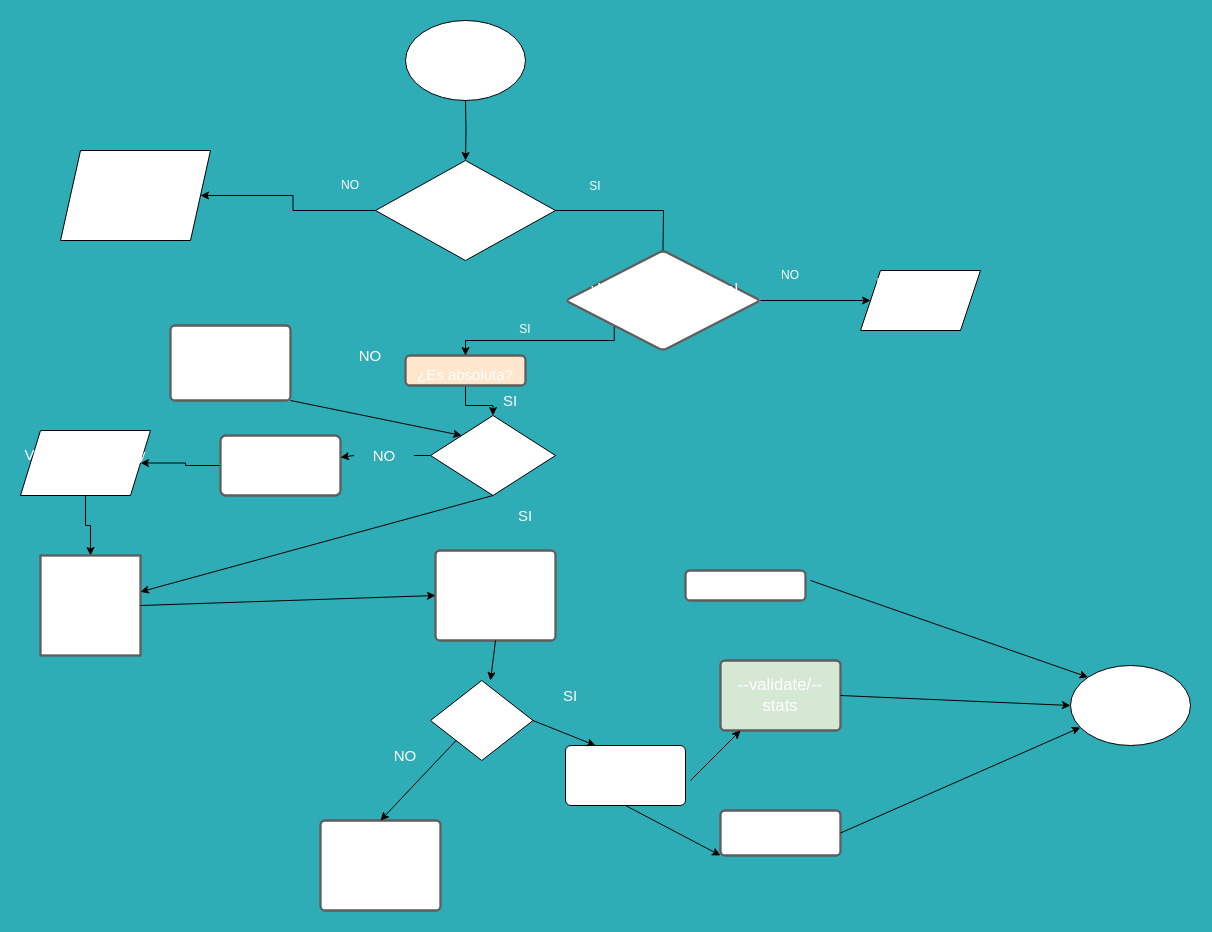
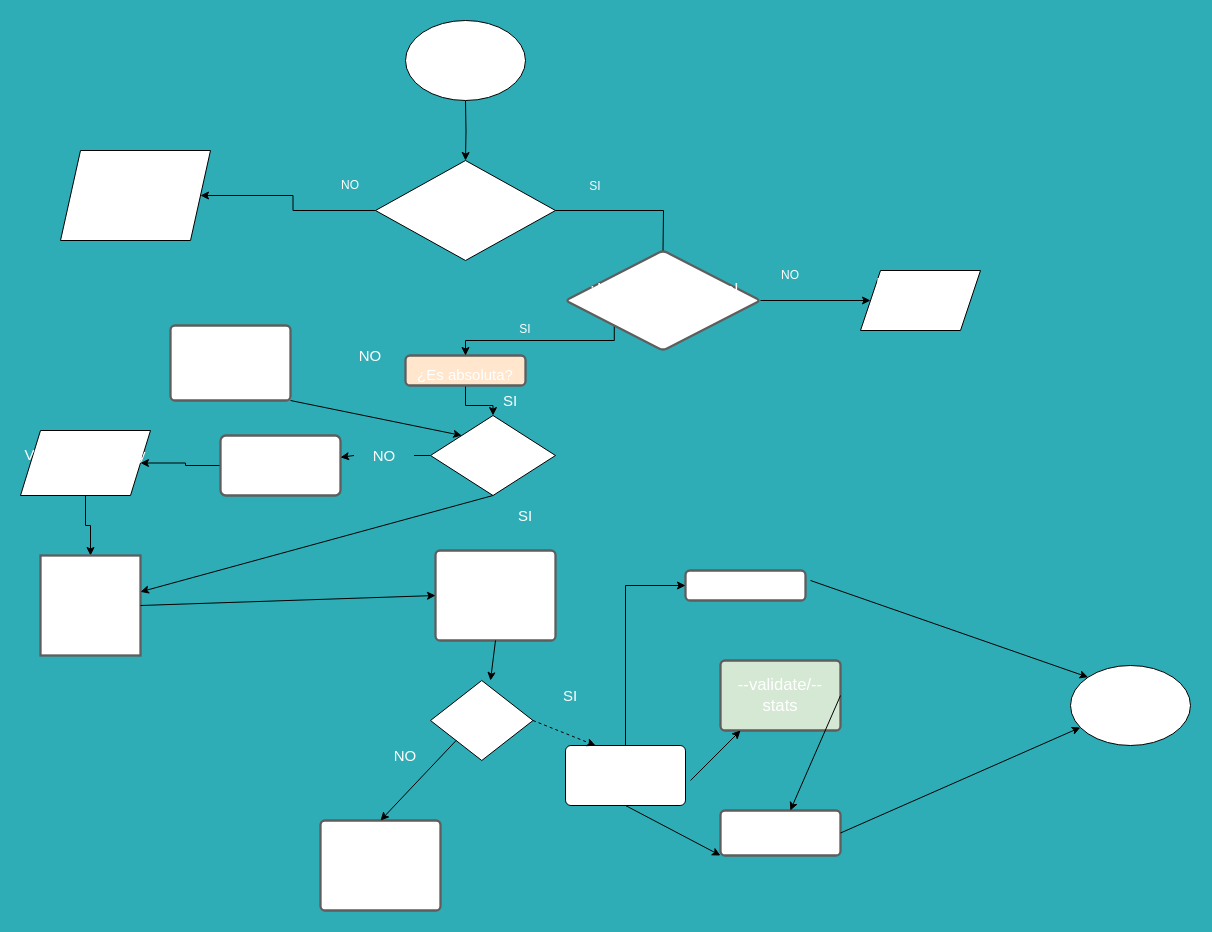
none -> (626, 640)
(952, 700) -> (817, 750)
(561, 732) -> (561, 732)
